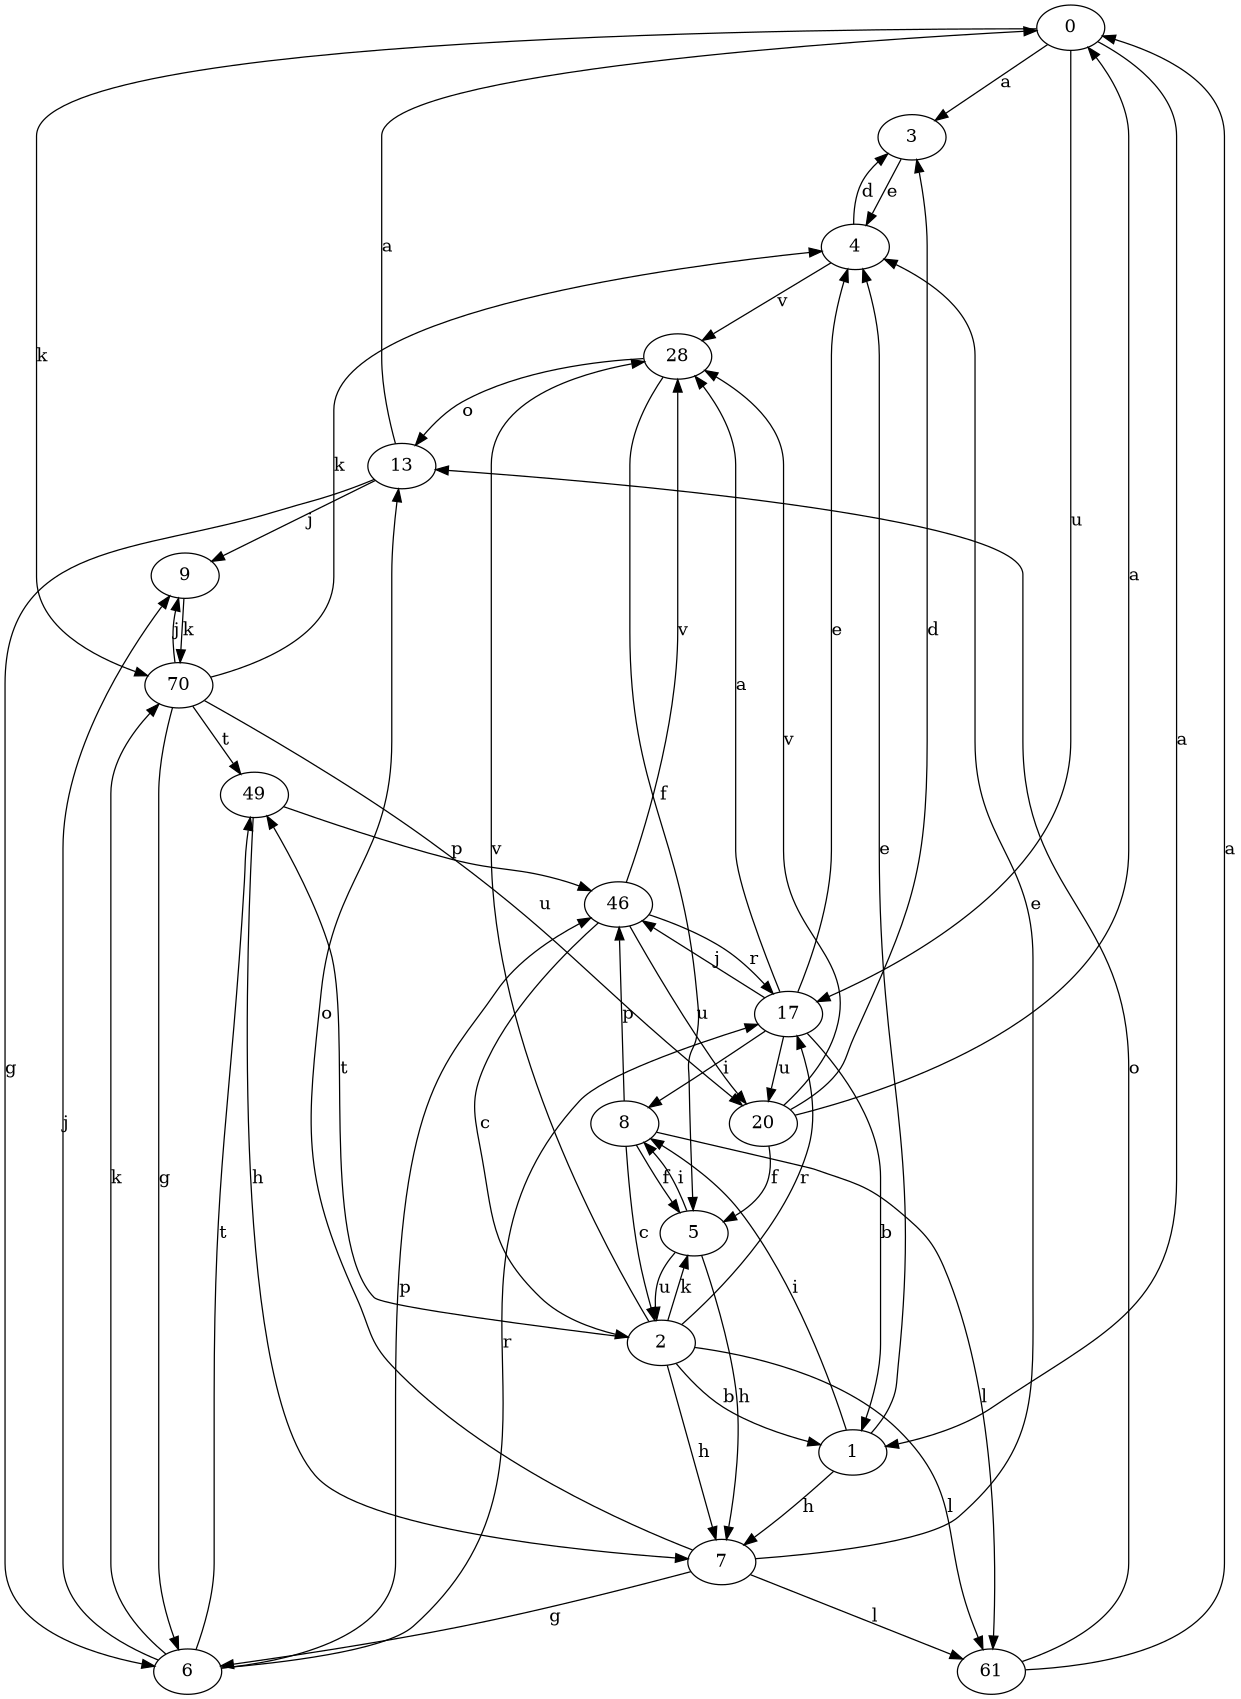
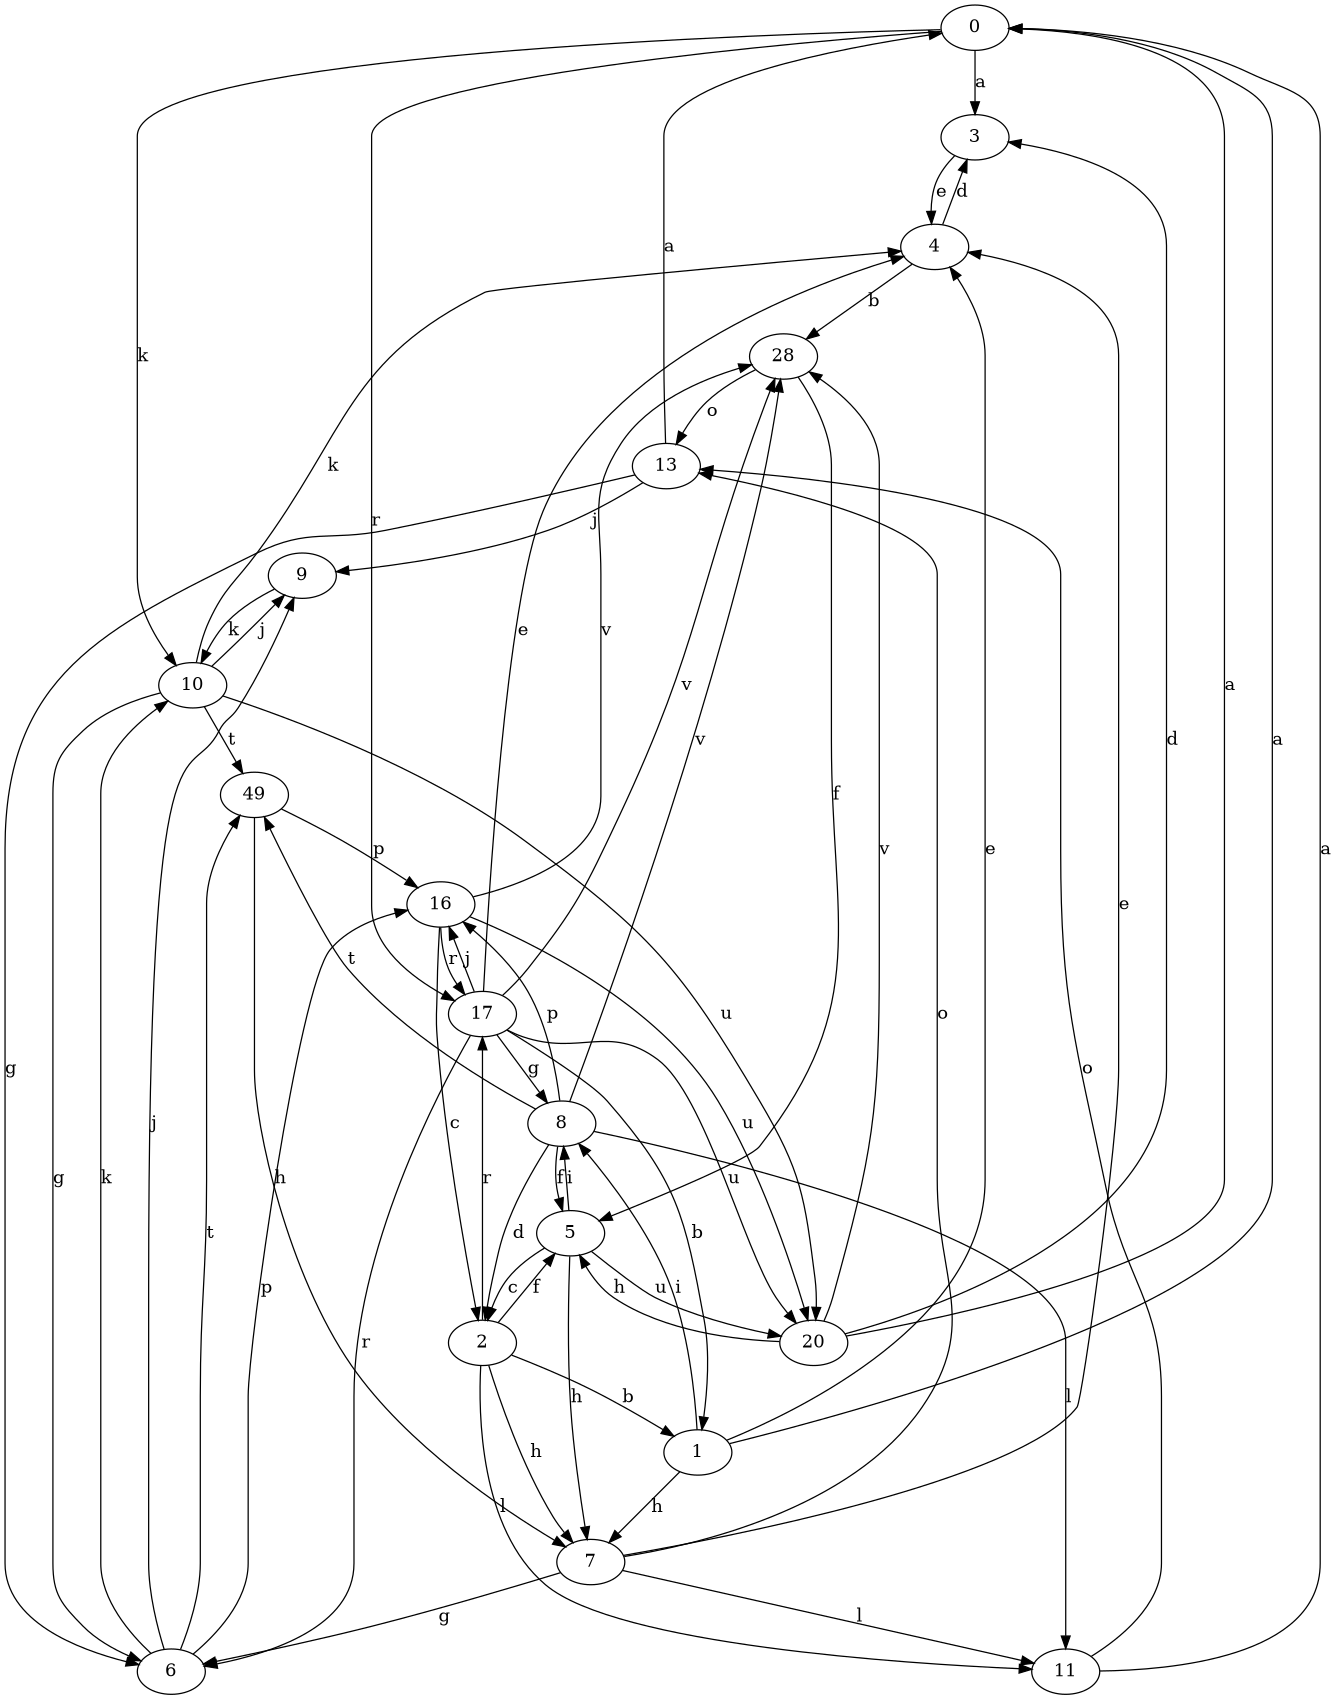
(783, 302) -> (874, 302)
(1077, 521) -> (376, 521)
(179, 685) -> (193, 685)
(741, 685) -> (687, 685)
(1177, 800) -> (1272, 823)
(491, 815) -> (689, 751)
(619, 904) -> (441, 904)
(726, 1069) -> (534, 1069)
(775, 1178) -> (620, 1288)
(343, 1187) -> (374, 996)
(644, 1233) -> (519, 1233)
(665, 1288) -> (513, 1288)
(686, 1288) -> (537, 1288)
none -> (664, 1302)
(503, 1375) -> (354, 1398)
(991, 1672) -> (1066, 1672)
